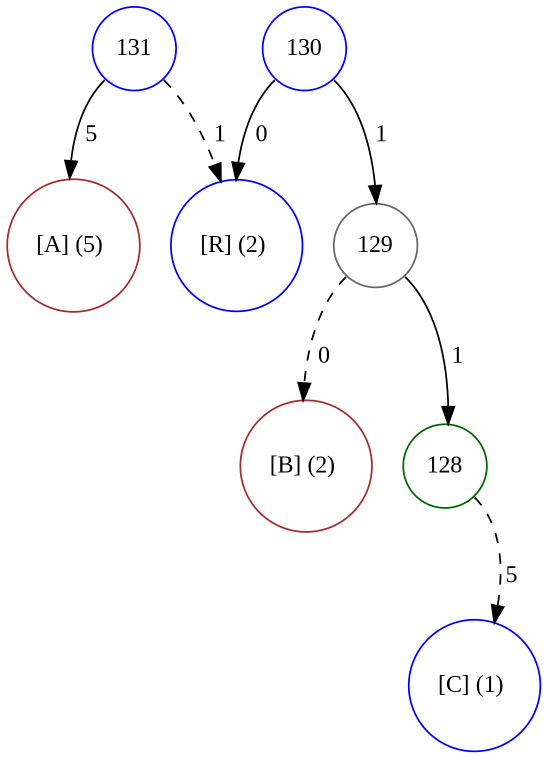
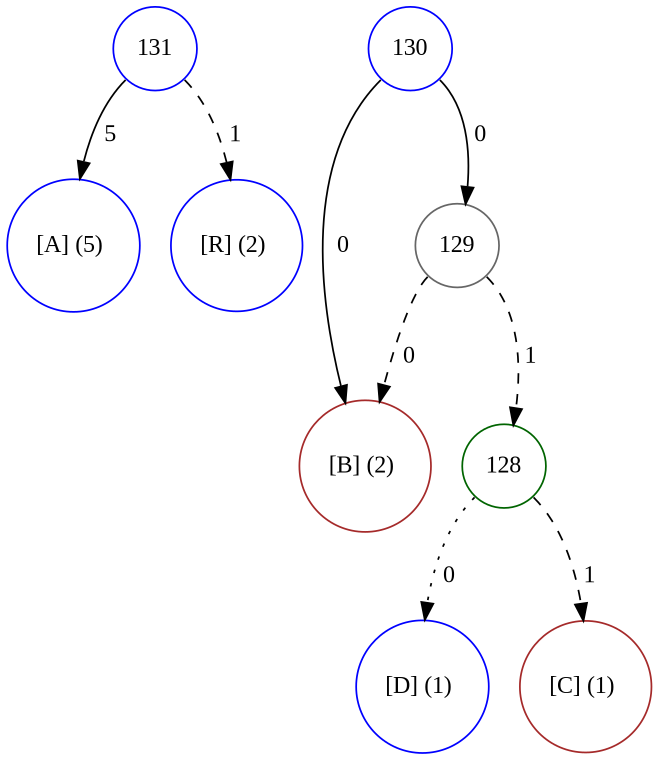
(250, 118) -> (324, 227)
(378, 135) -> (477, 135)
(74, 246) -> (74, 246)
(439, 337) -> (516, 339)
(508, 576) -> (587, 576)
(475, 686) -> (586, 687)
none -> (422, 687)
